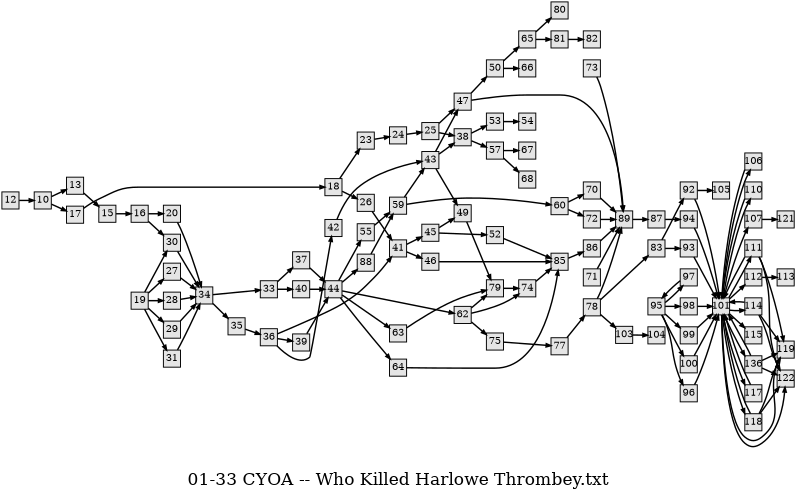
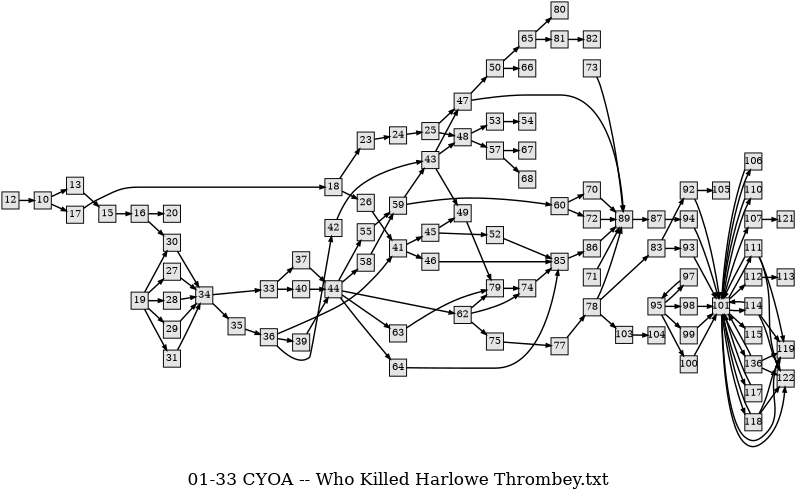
(463, 137) -> (463, 137)
(190, 252) -> none
(366, 263) -> (366, 263)
(689, 393) -> none
